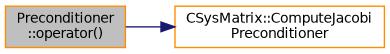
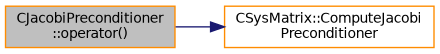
(65, 27) -> (90, 27)
